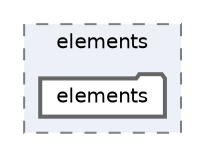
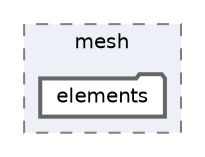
(103, 43) -> (103, 43)
